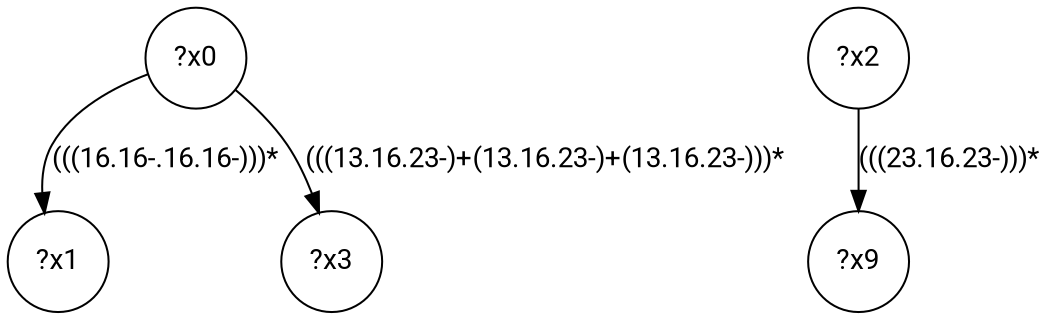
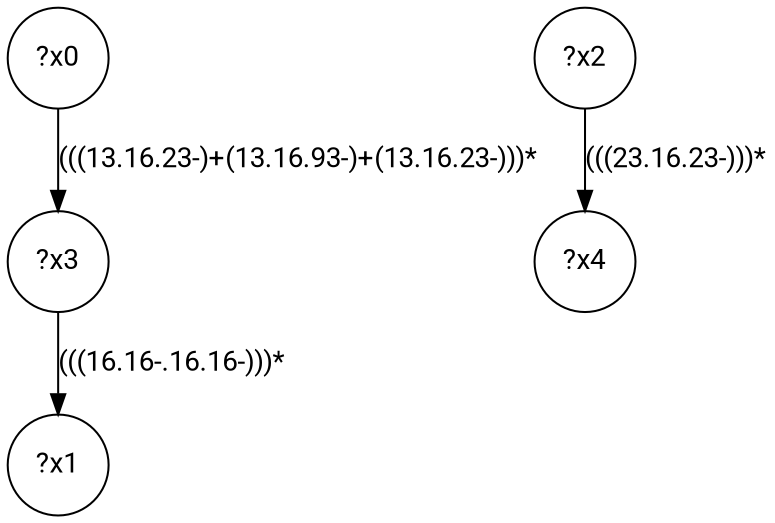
(75, 117) -> (58, 353)
(546, 160) -> (298, 160)
(859, 262) -> (585, 262)
